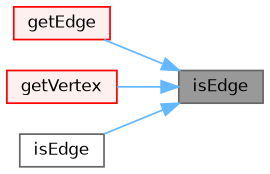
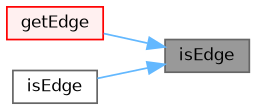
(62, 87) -> none
